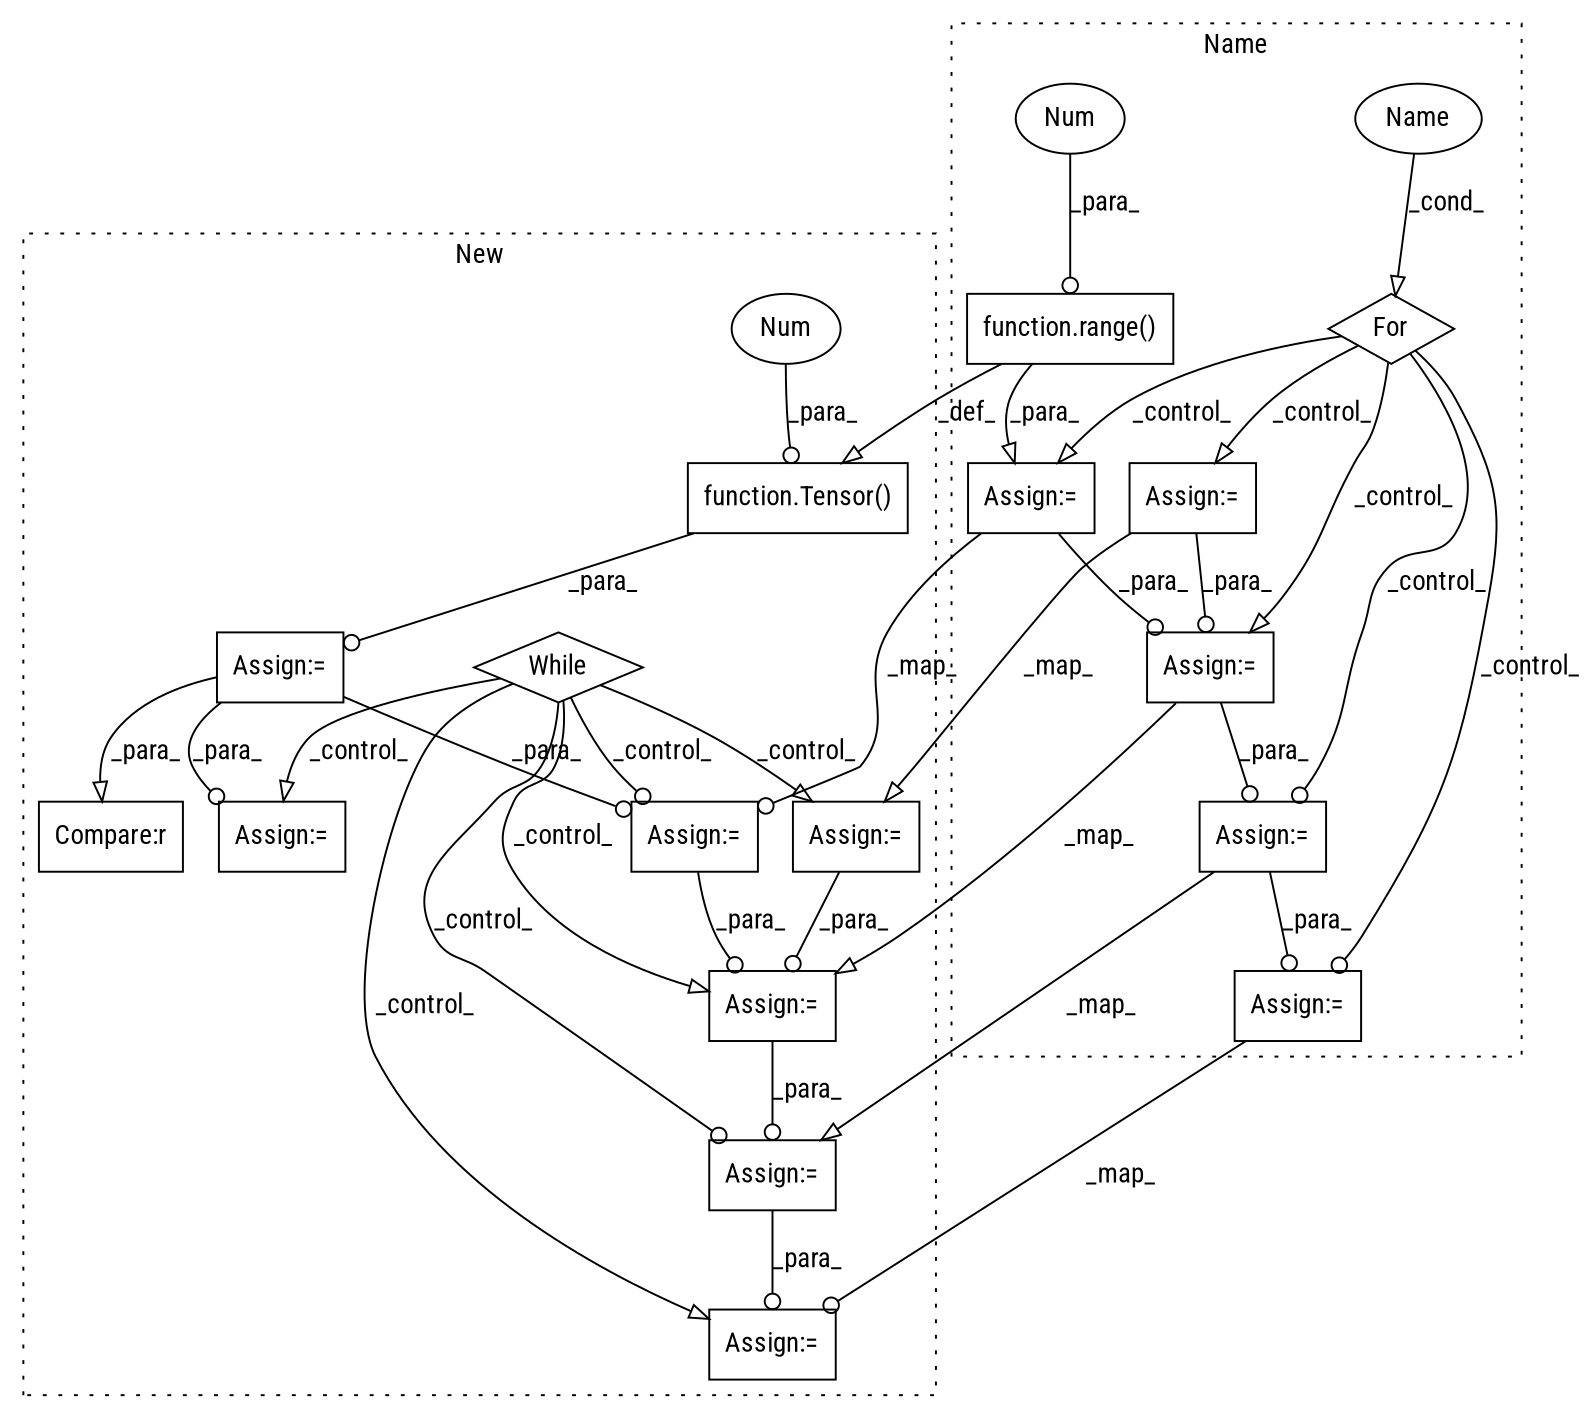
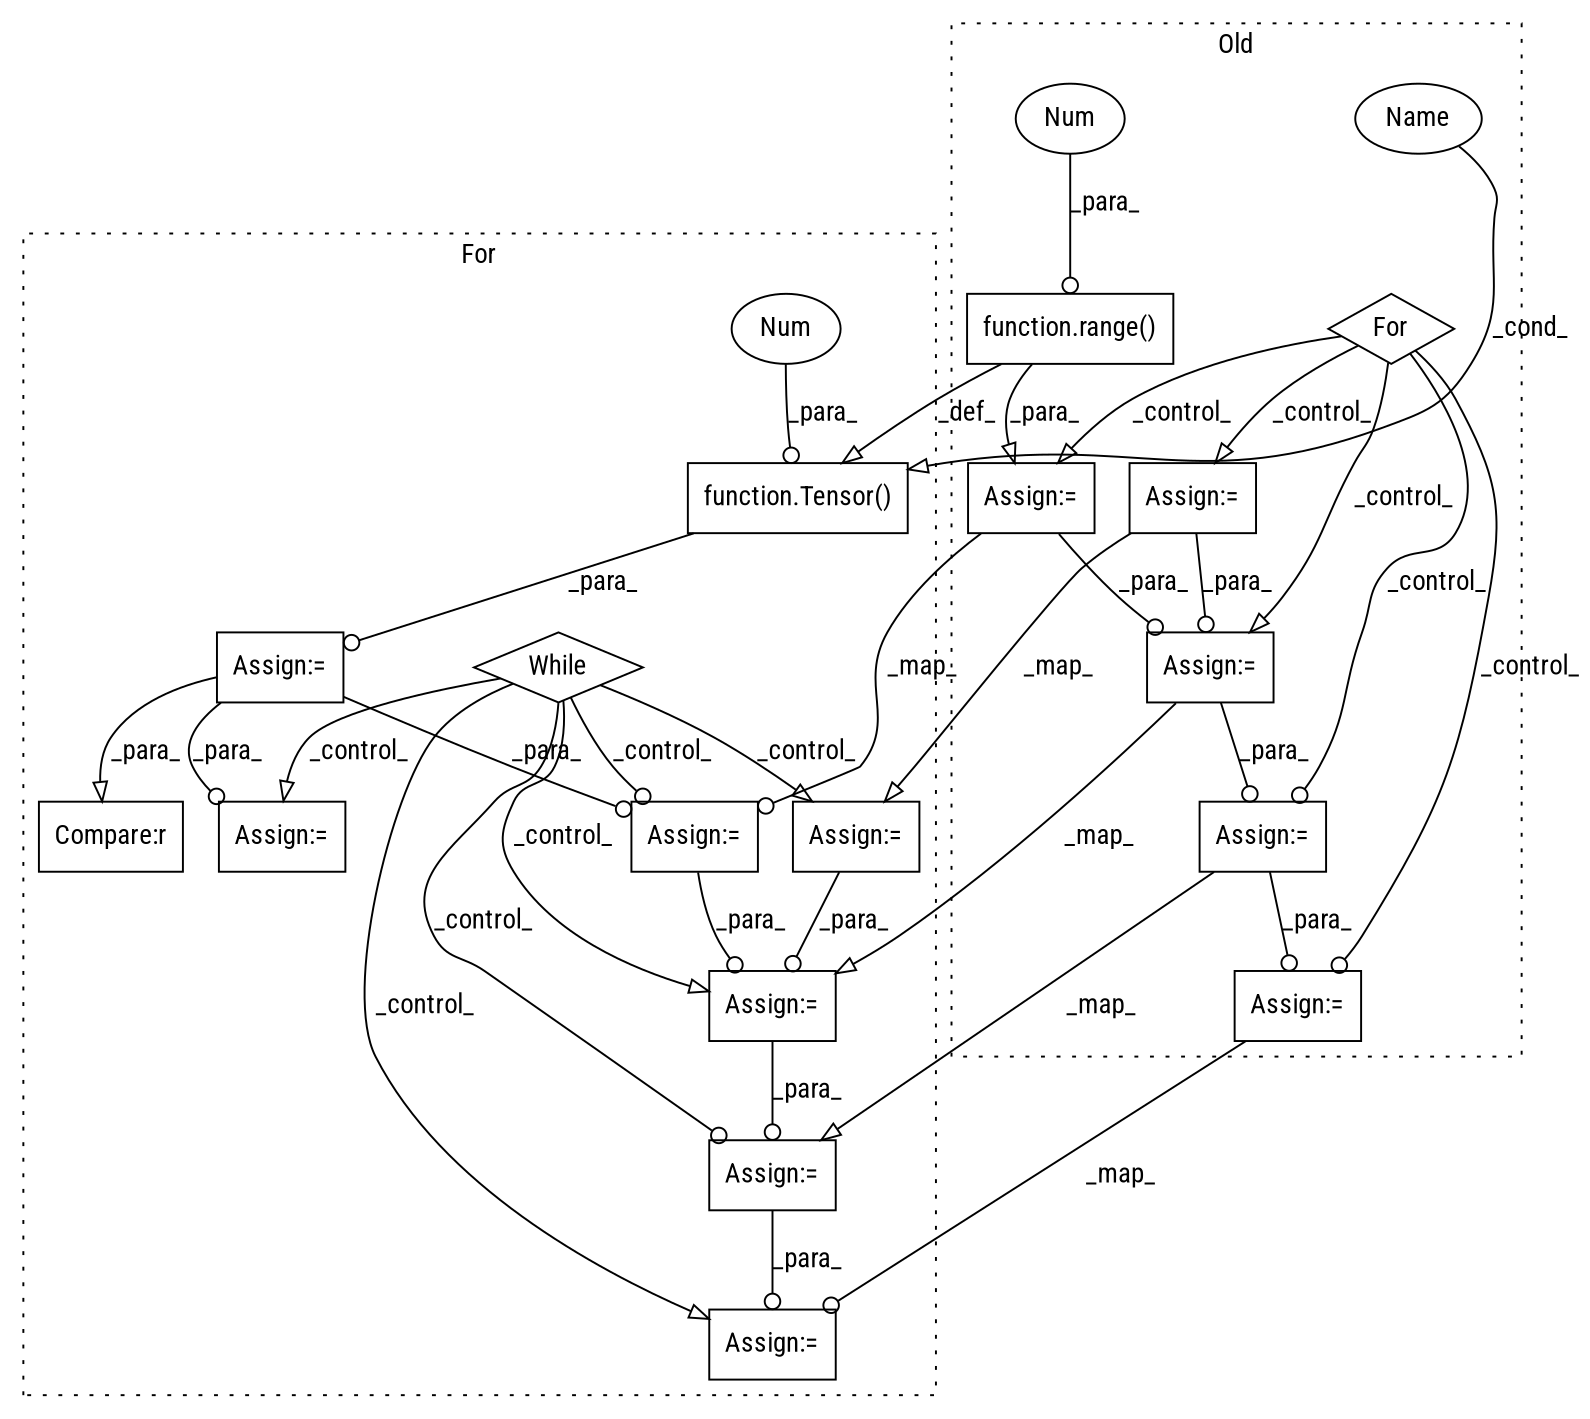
(1237, 46) -> (1237, 46)
(1406, 215) -> (1329, 444)
(480, 256) -> (480, 256)
